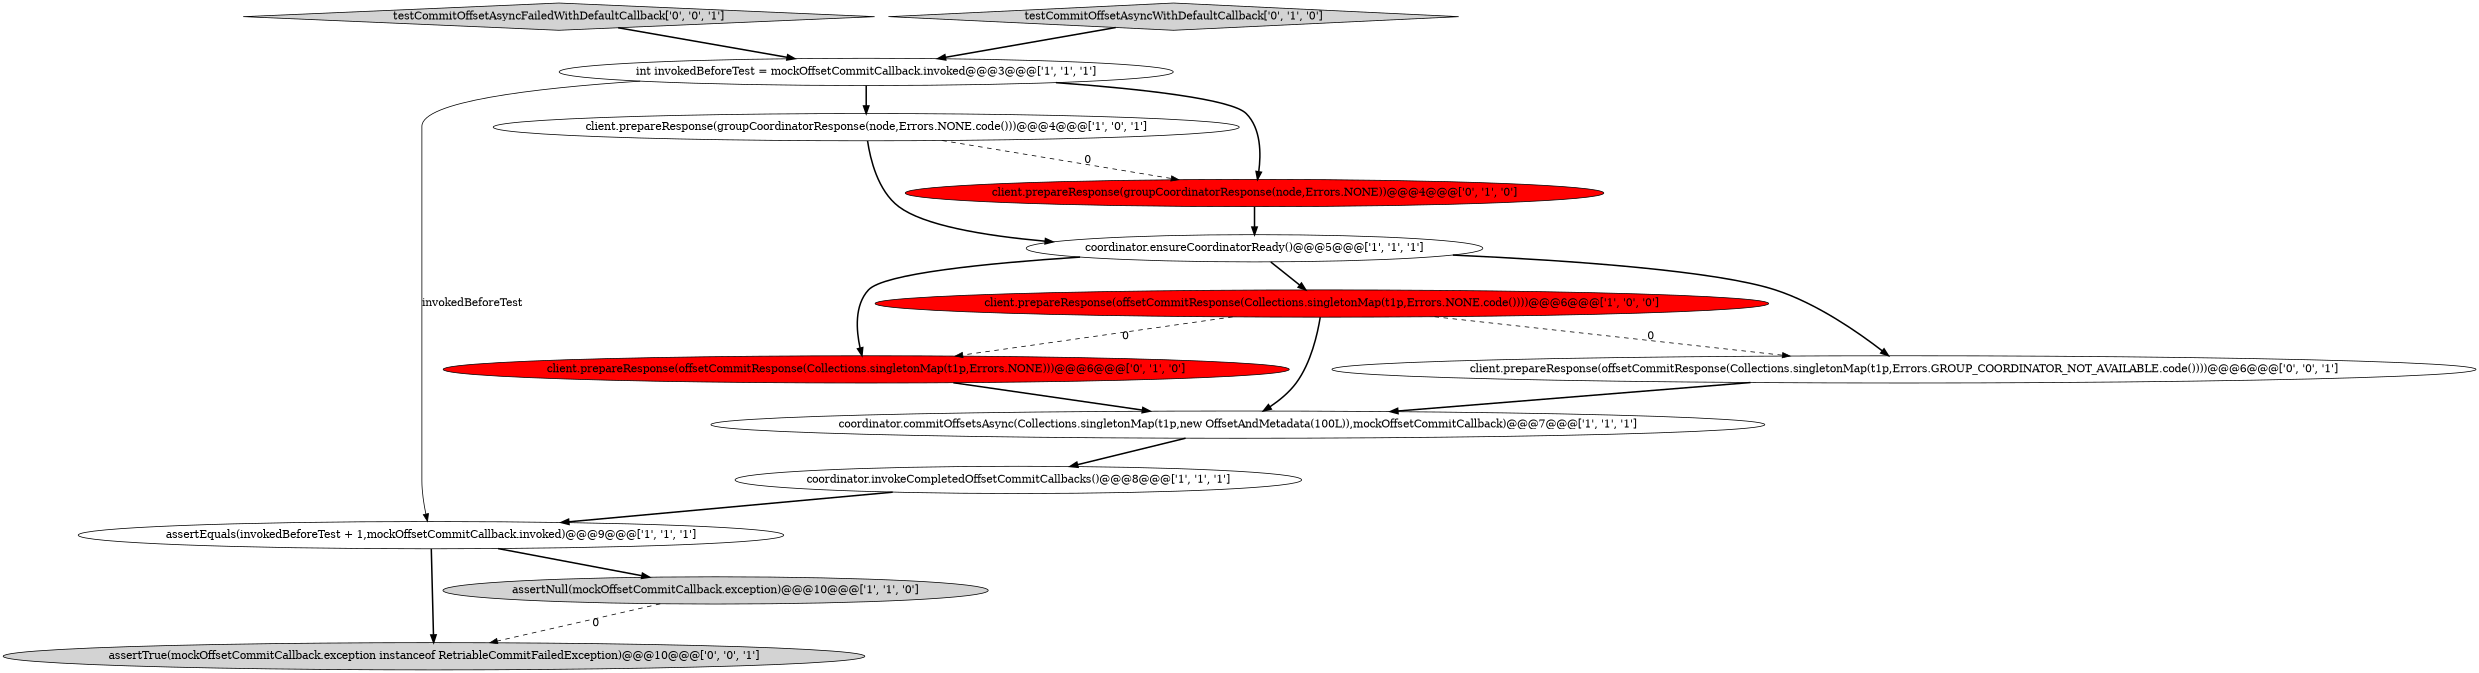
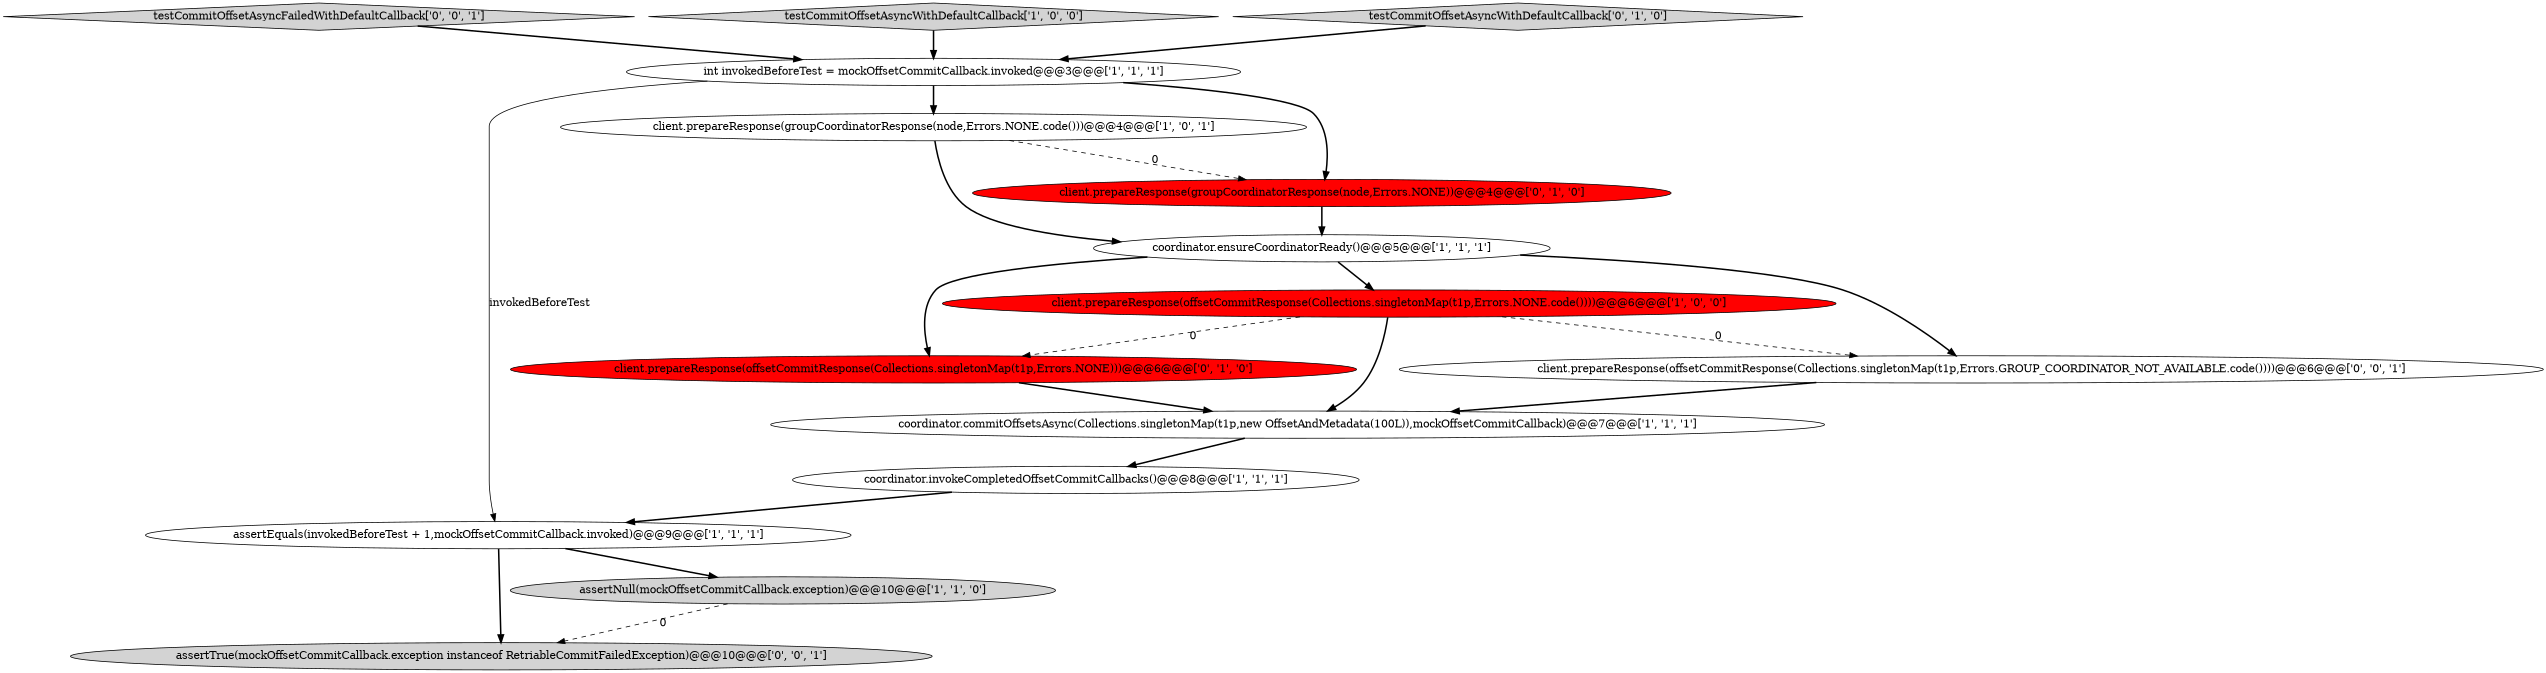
none -> (934, 17)
